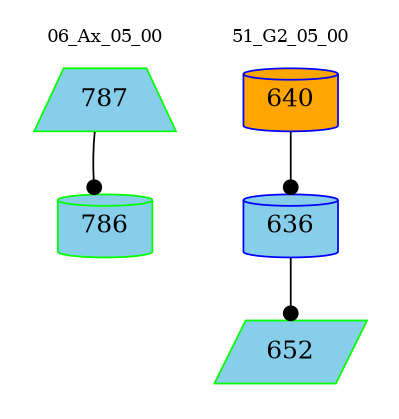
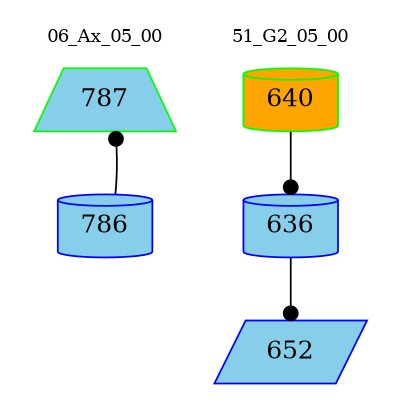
(291, 100) -> (291, 100)
(93, 156) -> (117, 170)
(105, 226) -> (105, 226)
(291, 352) -> (291, 352)
